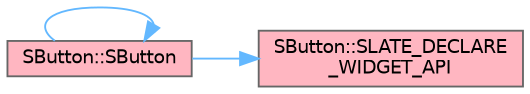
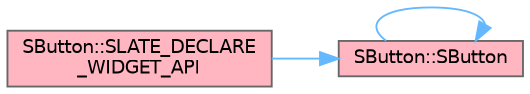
(216, 59) -> (296, 59)
